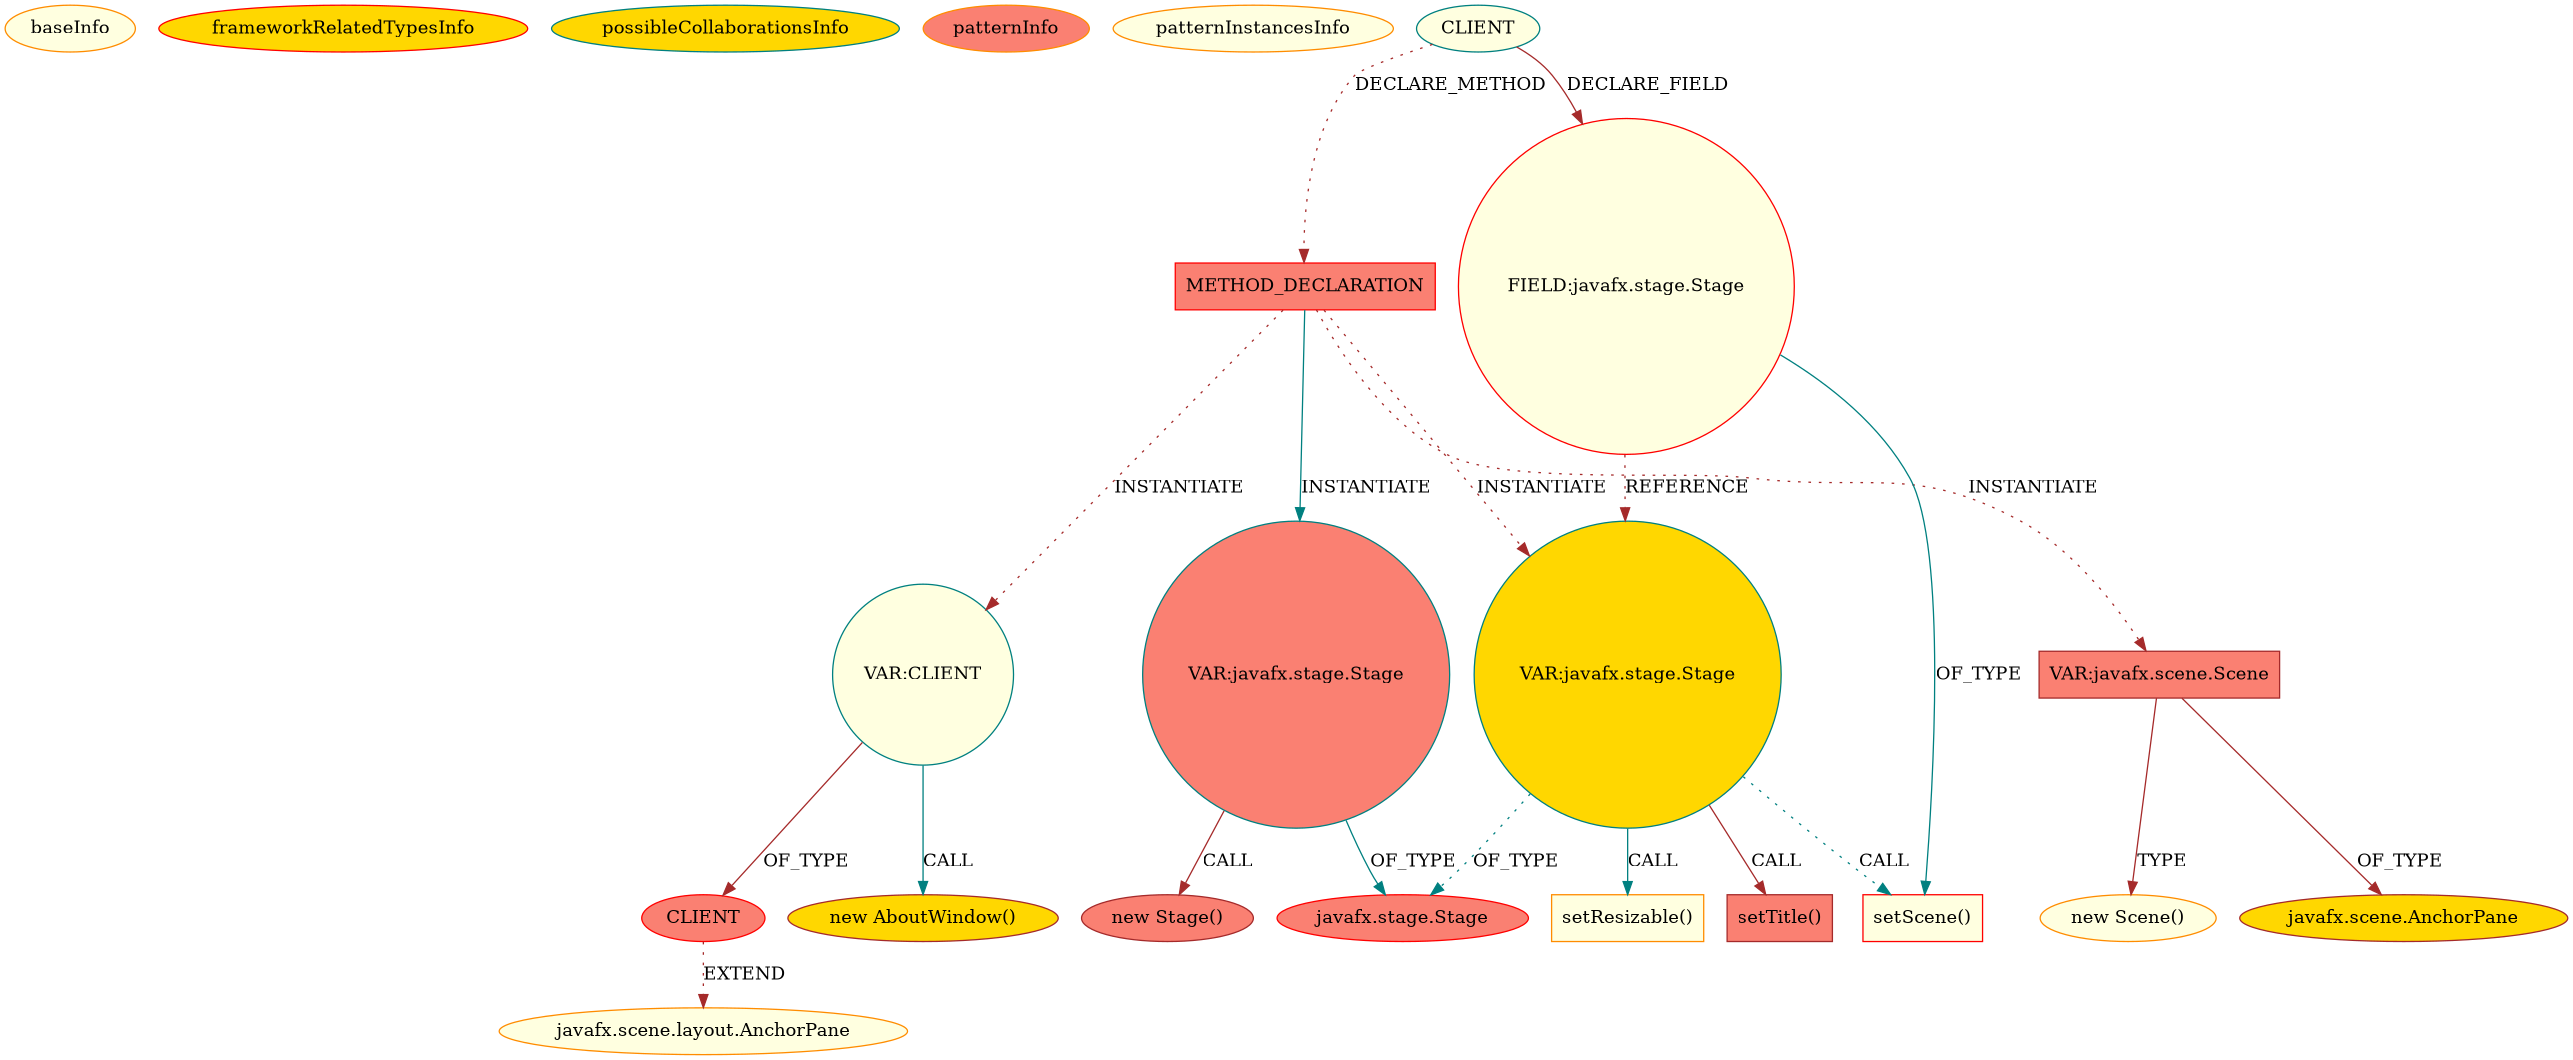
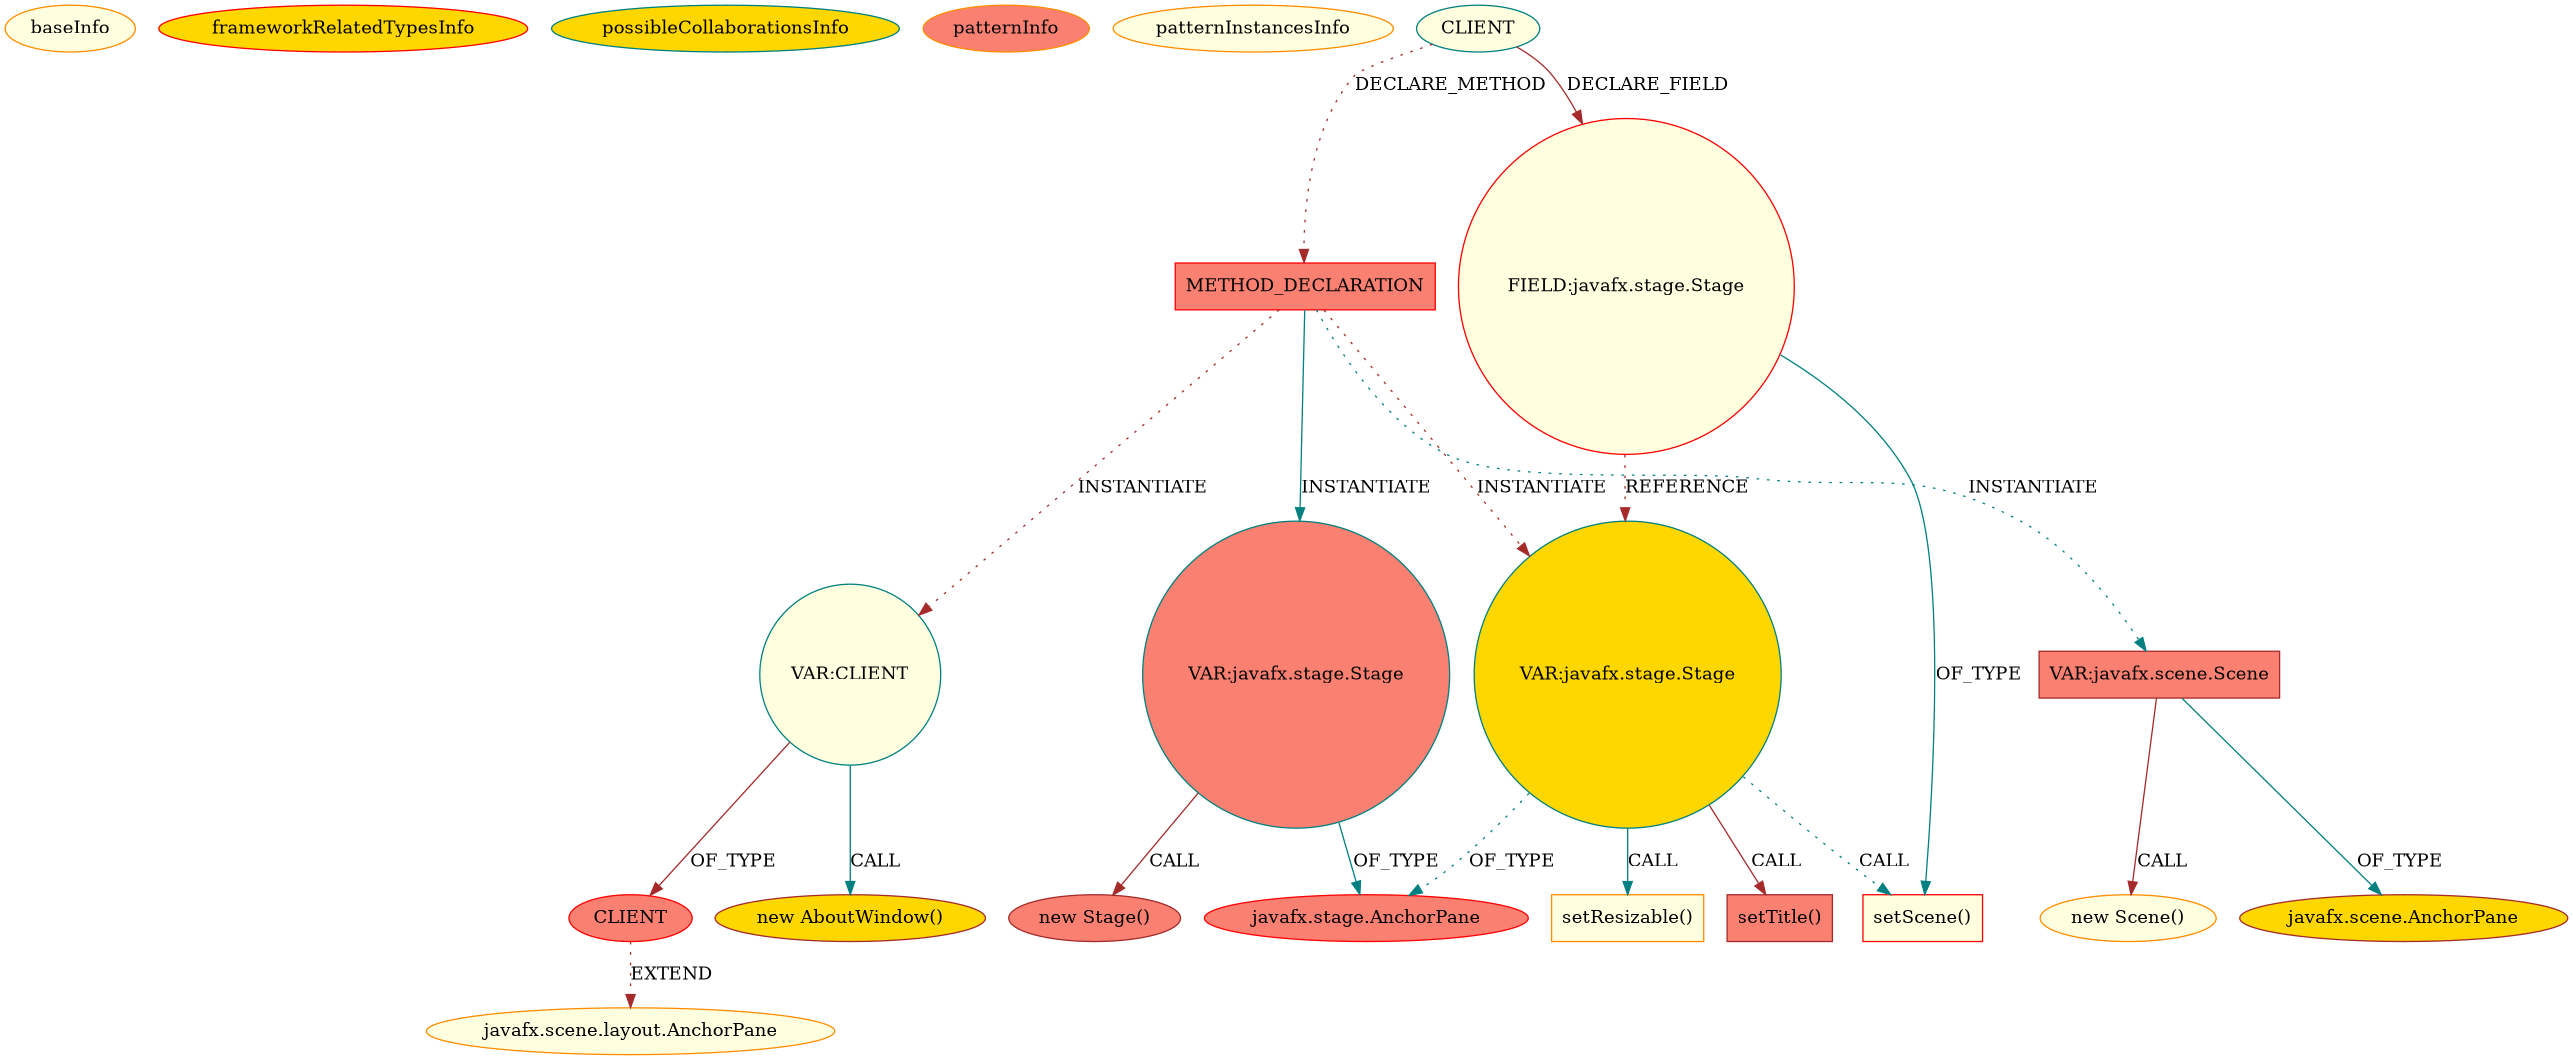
(1722, 476) -> (1722, 476)
(2277, 792) -> (2277, 792)
(2163, 862) -> (2163, 862)
(1403, 918) -> (1366, 918)
